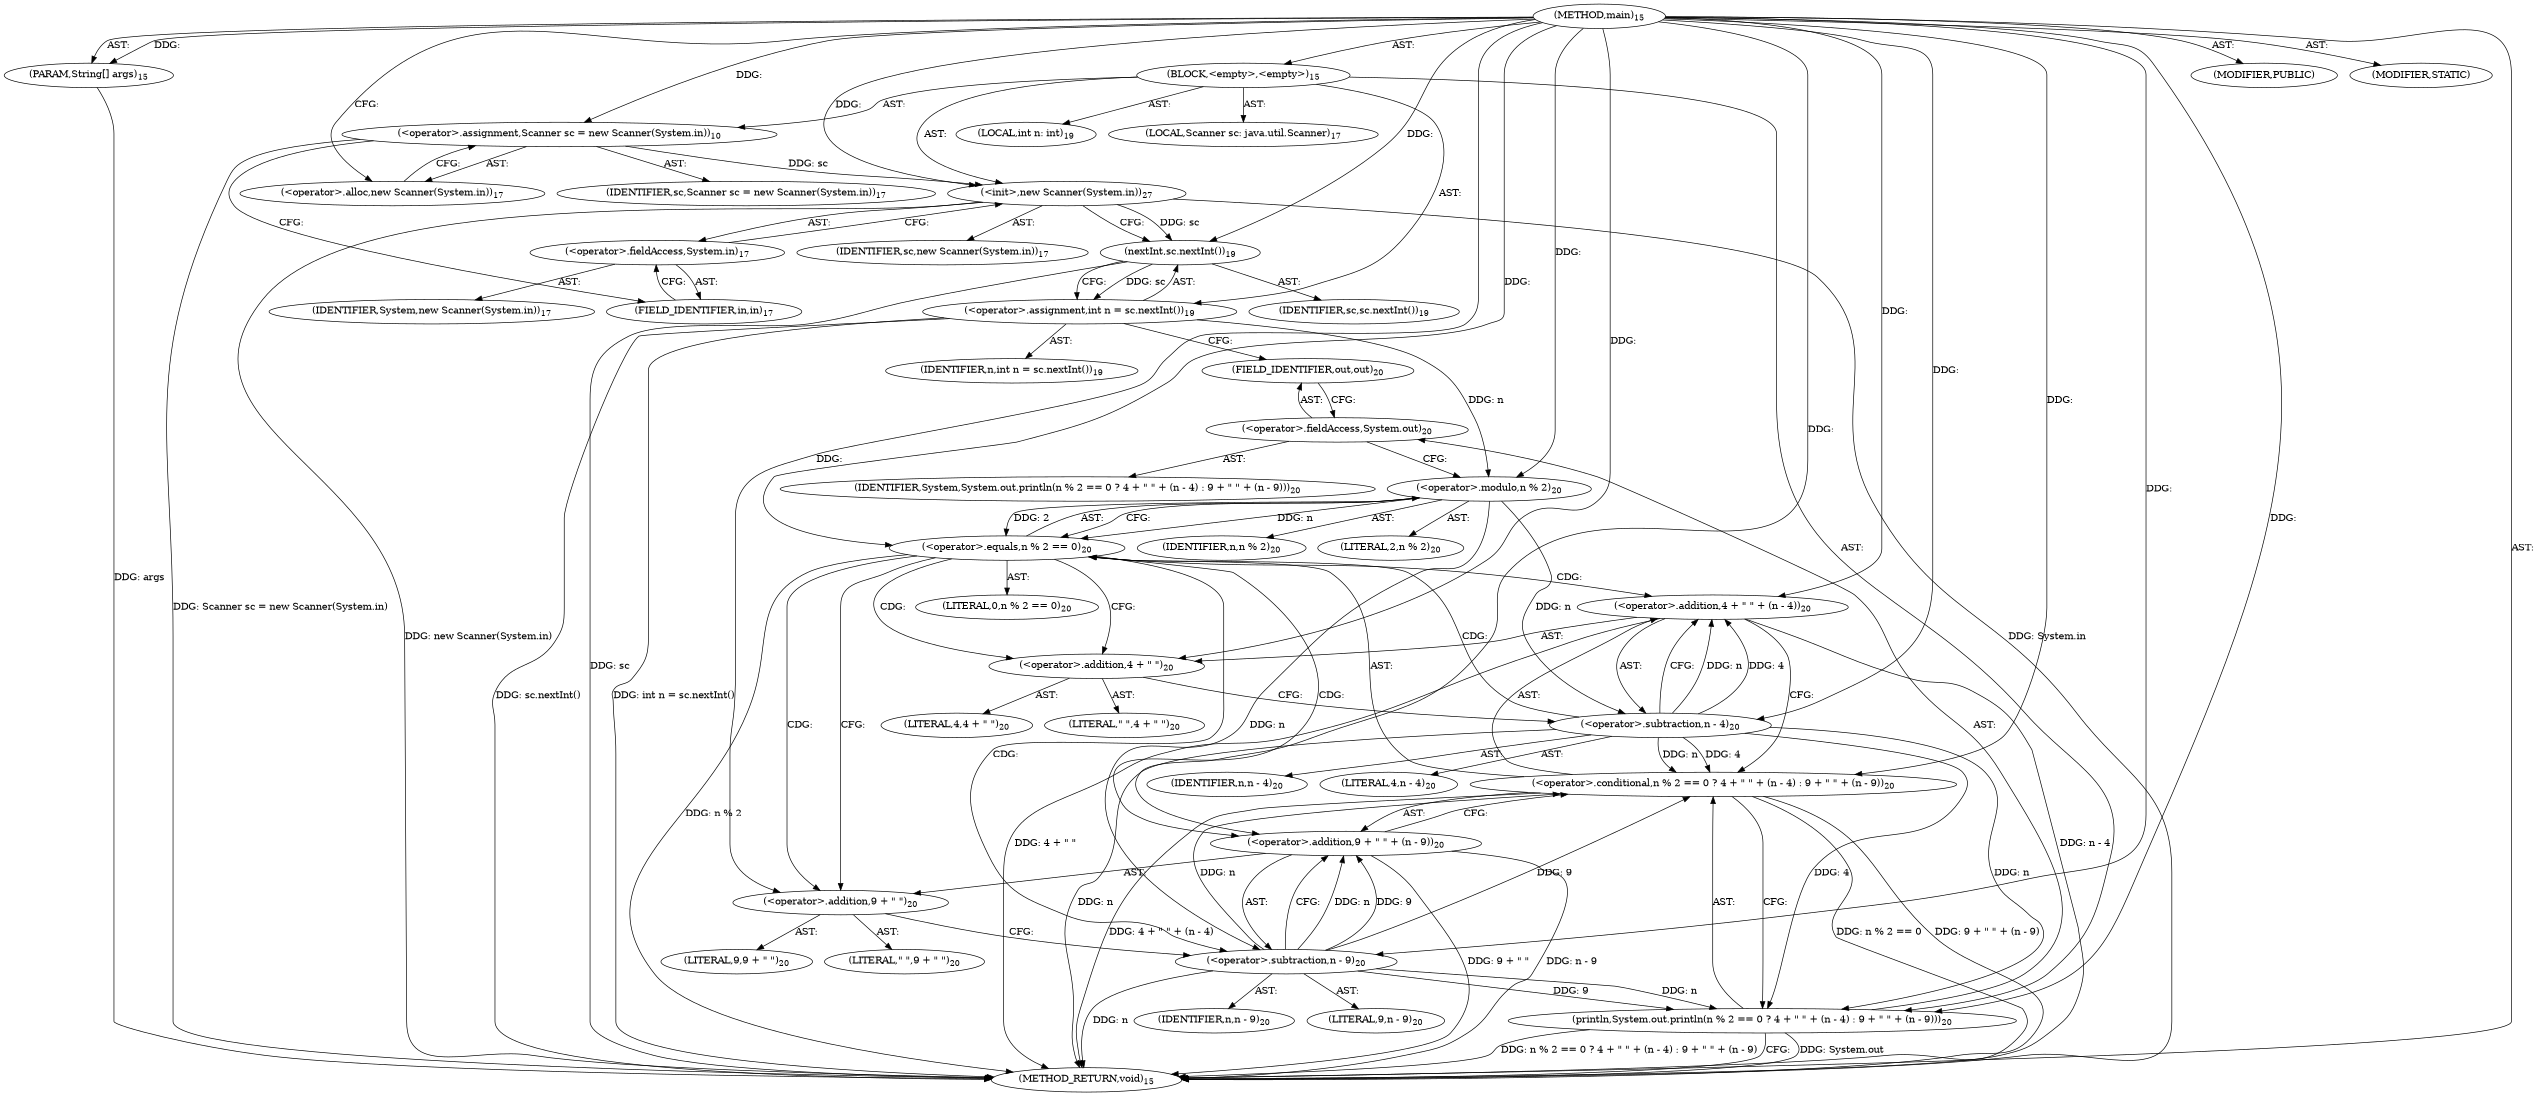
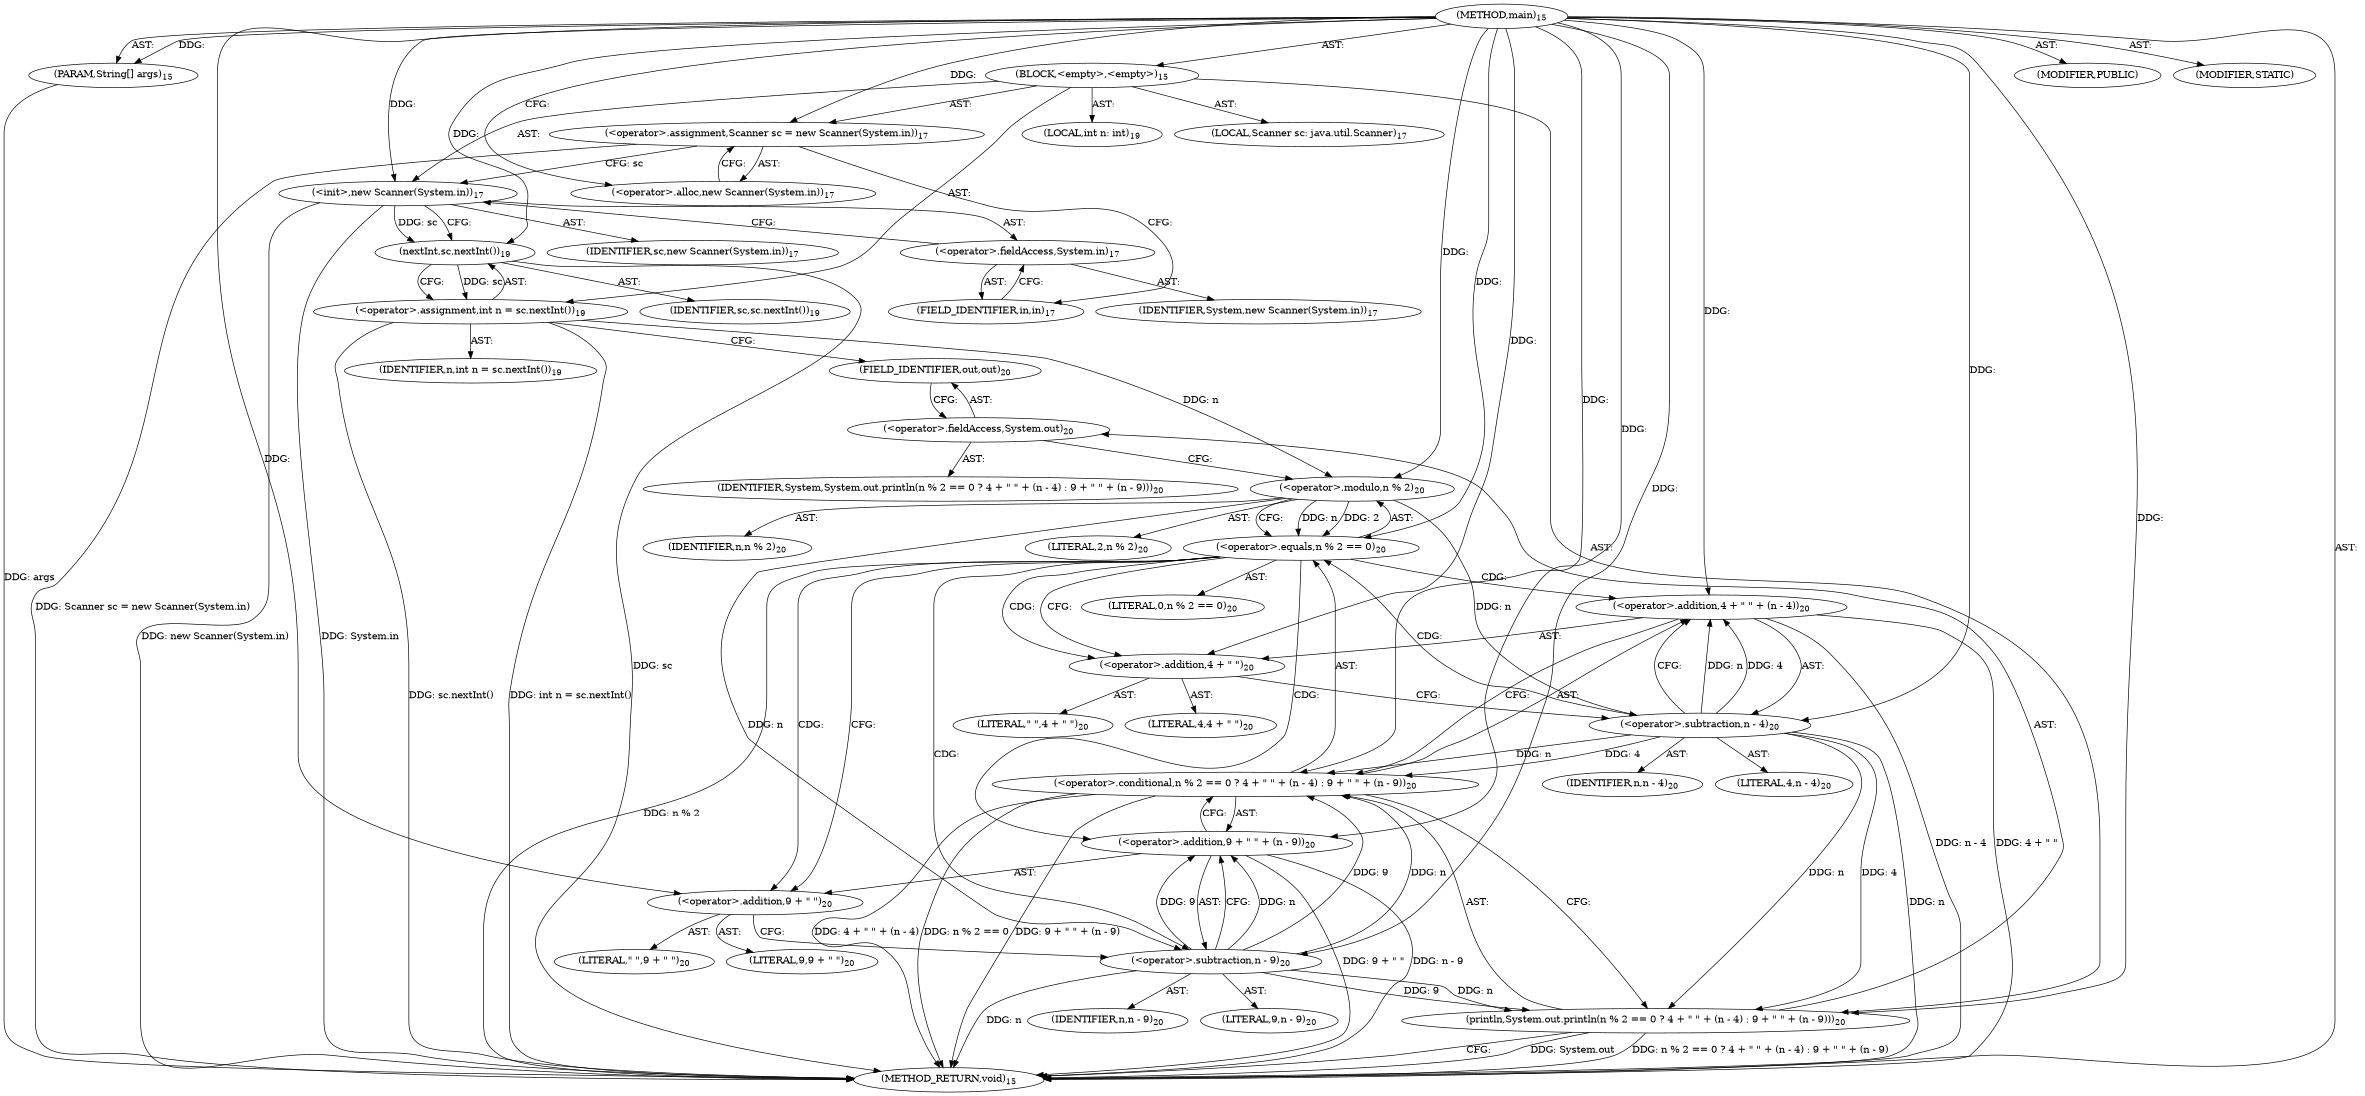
(716, 133) -> (923, 133)
(808, 164) -> (624, 164)
(1148, 193) -> (479, 193)
(746, 194) -> none
